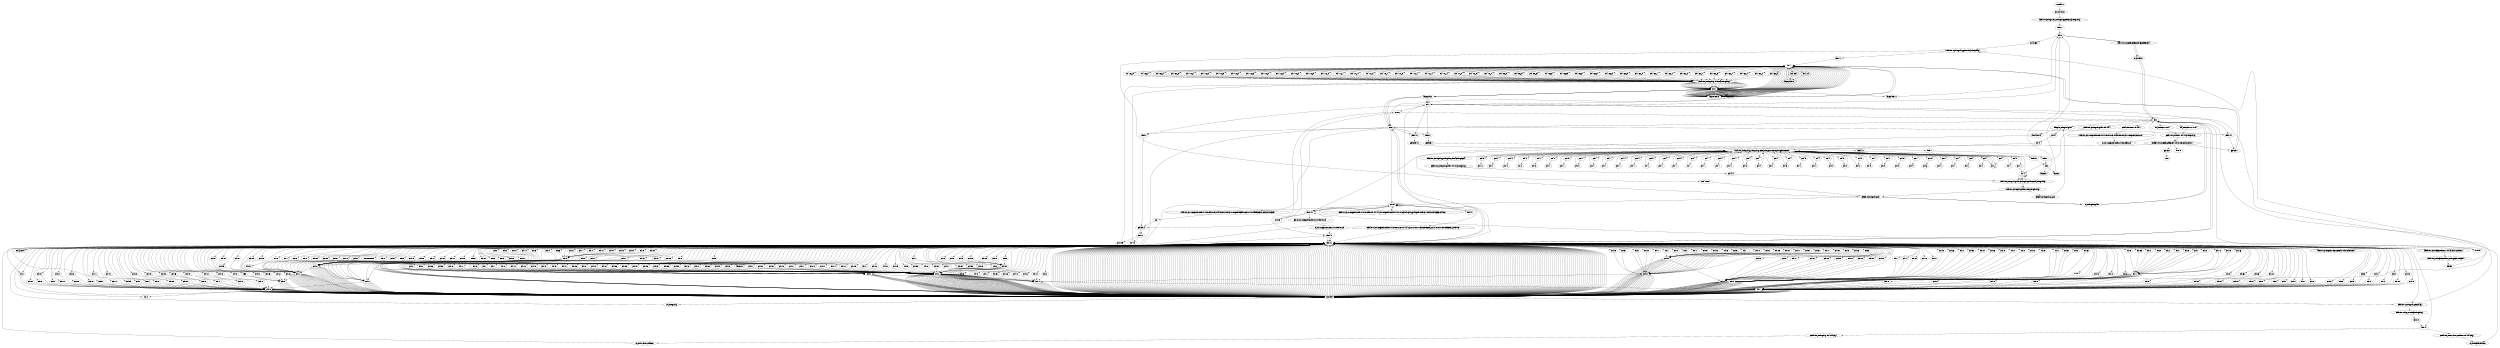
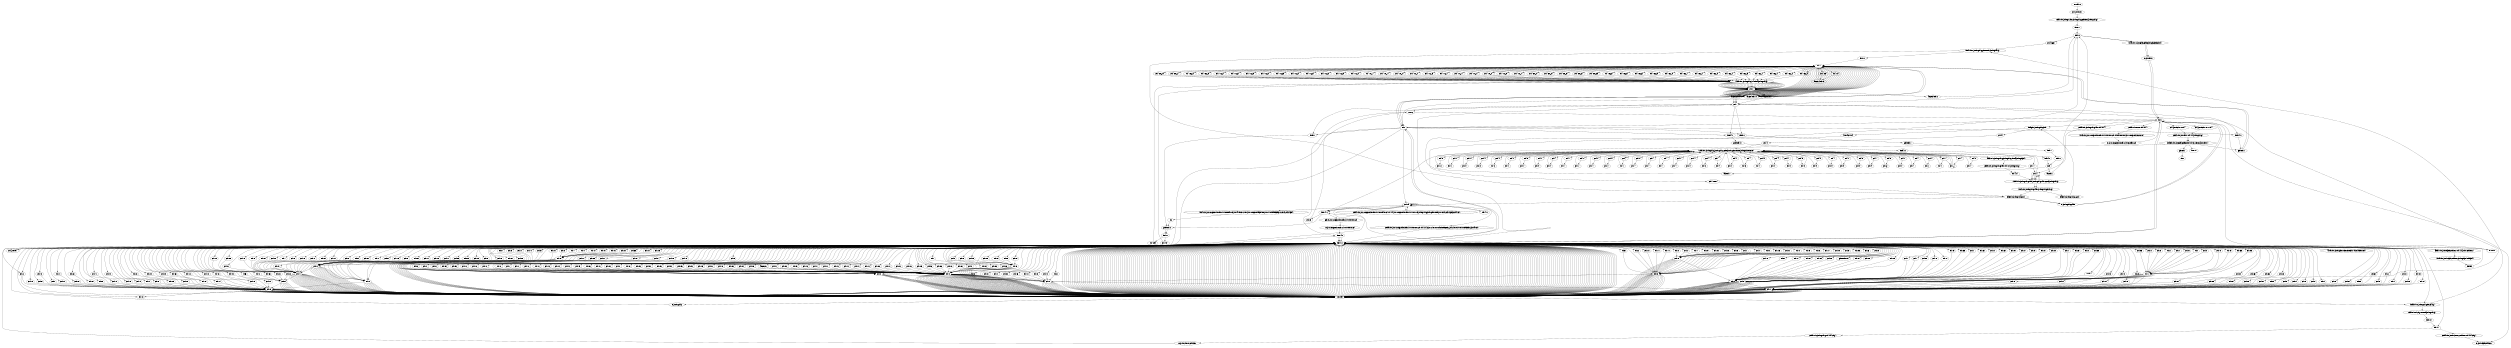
(369, 259) -> (367, 259)
(1850, 259) -> (1844, 259)
none -> (464, 266)
